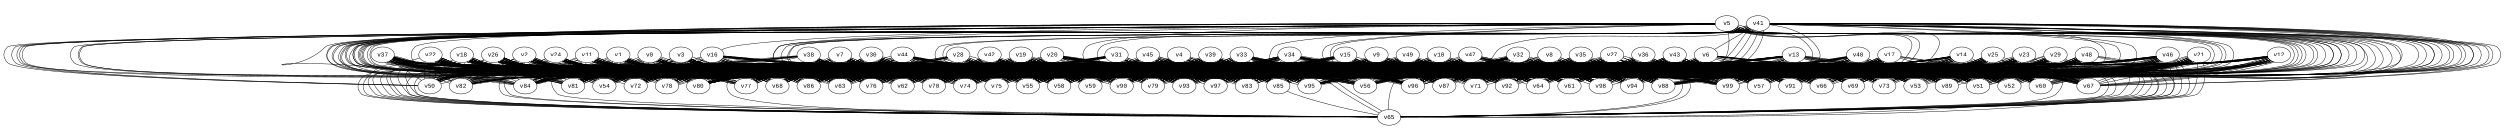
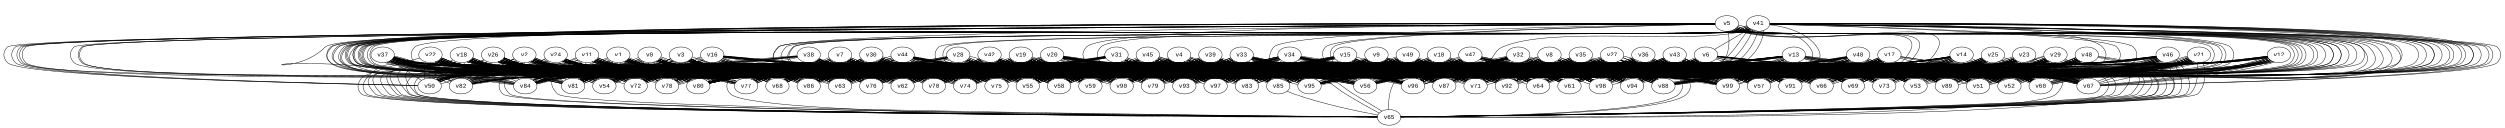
(1218, 28) -> (831, 27)
